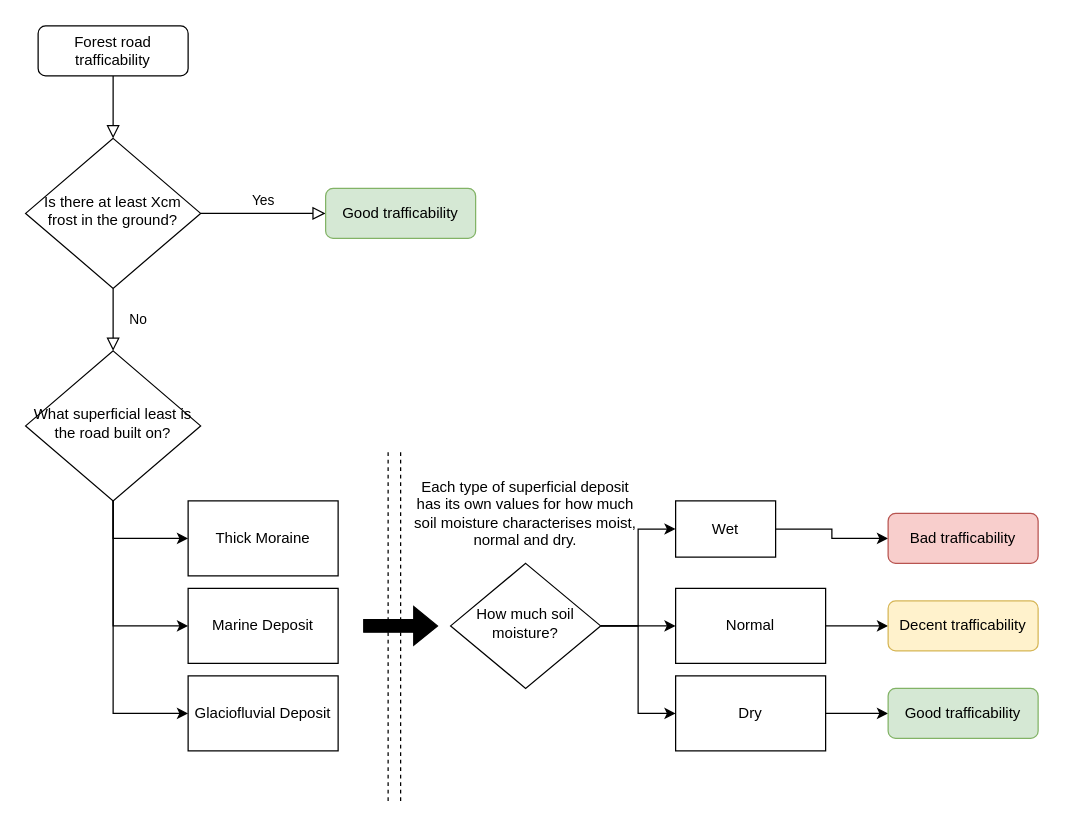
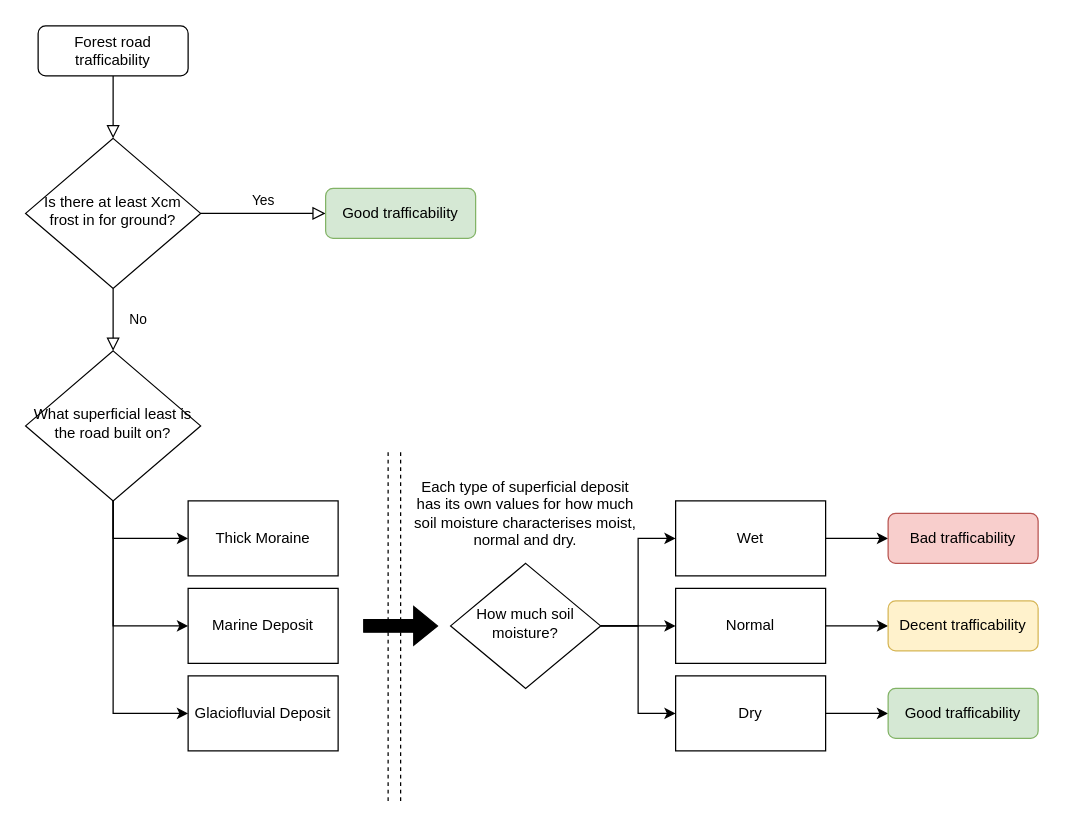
(113, 211) -> (113, 211)
(726, 529) -> (751, 538)
